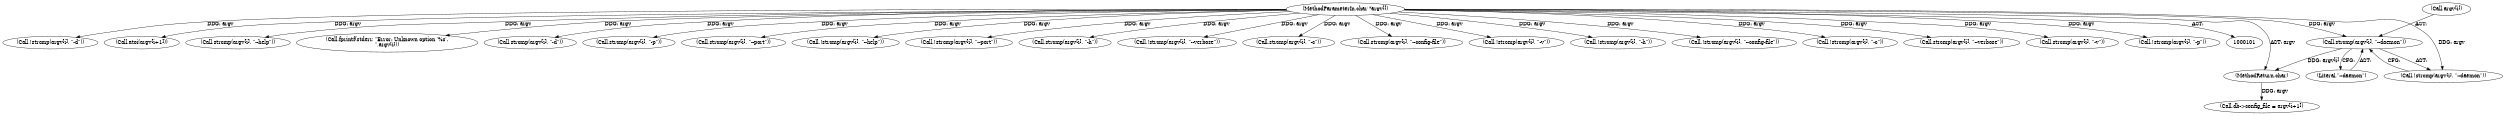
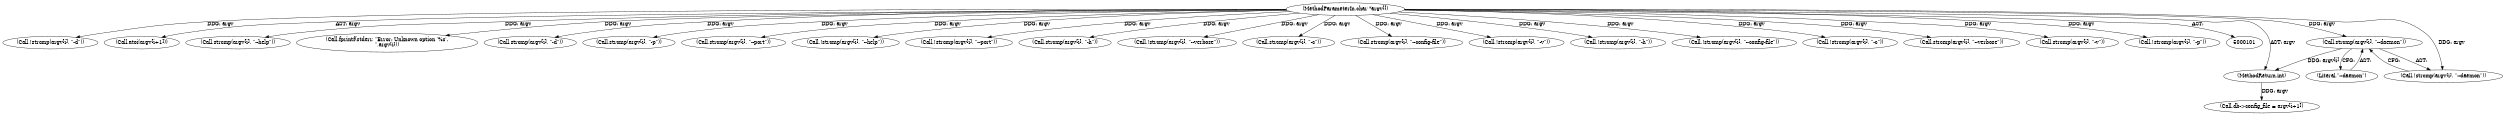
(2446, 9) -> none
(348, 24) -> (348, 24)
(2245, 43) -> (2245, 43)
(2262, 76) -> (2262, 76)
